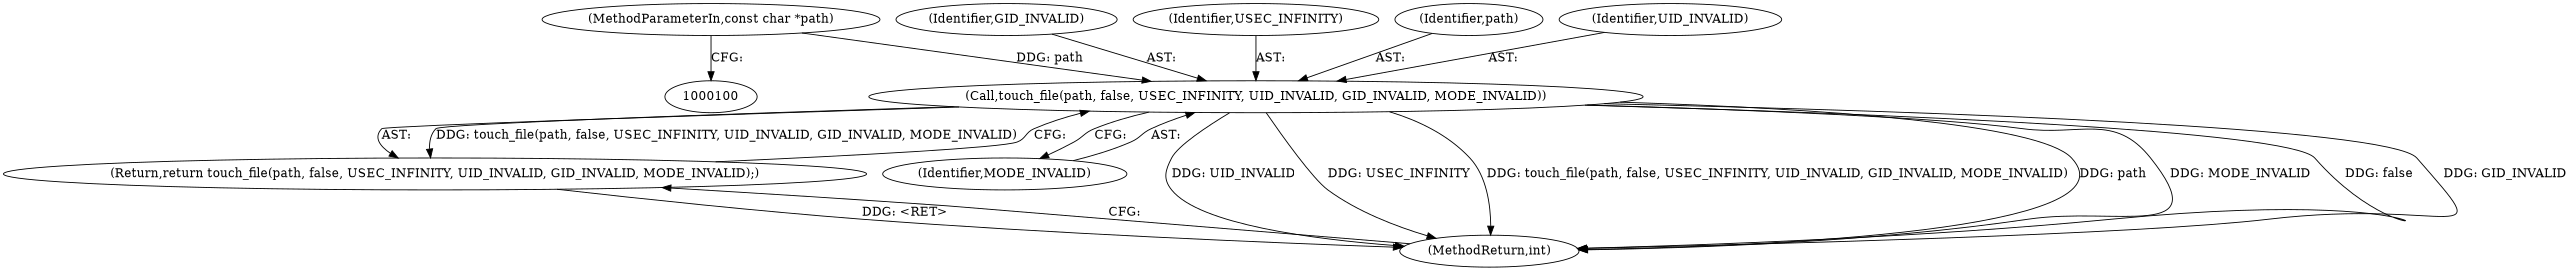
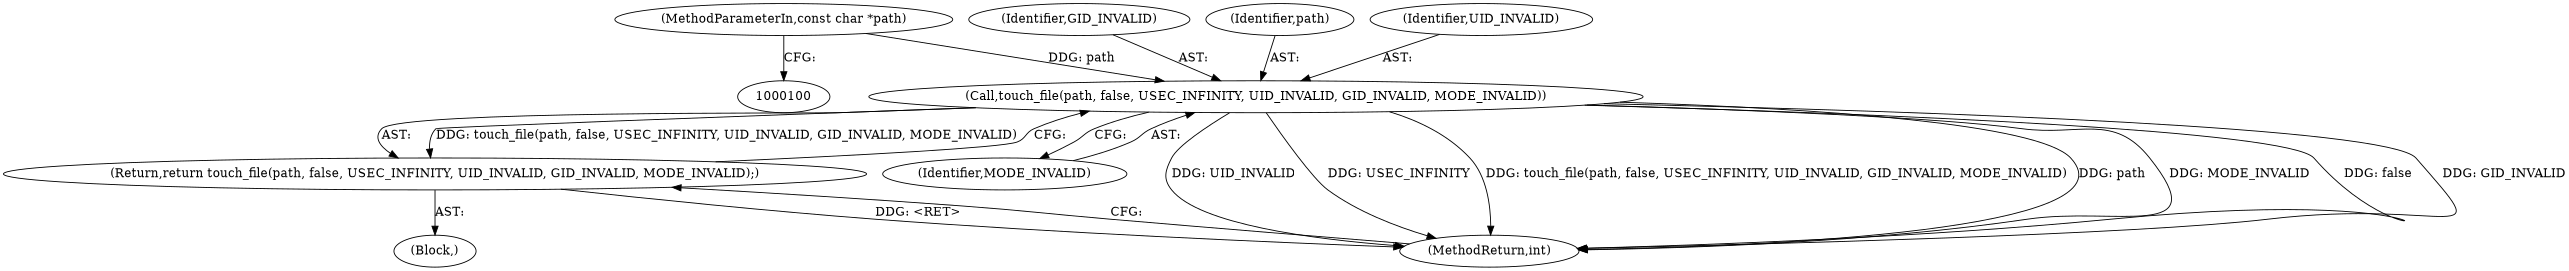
(1256, 20) -> none
none -> (435, 251)
